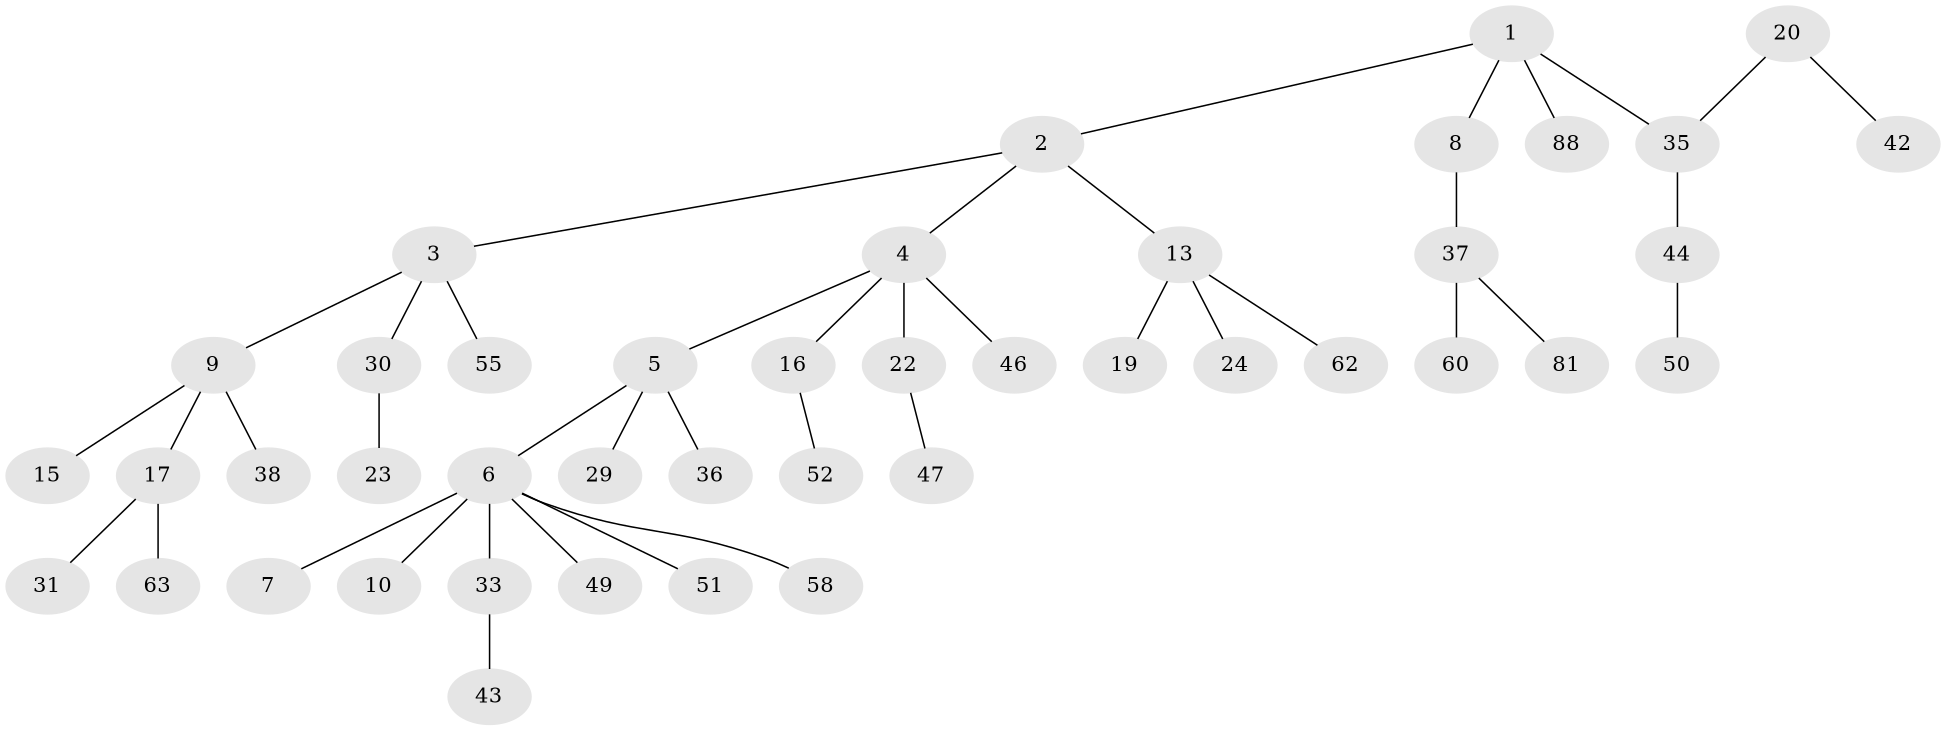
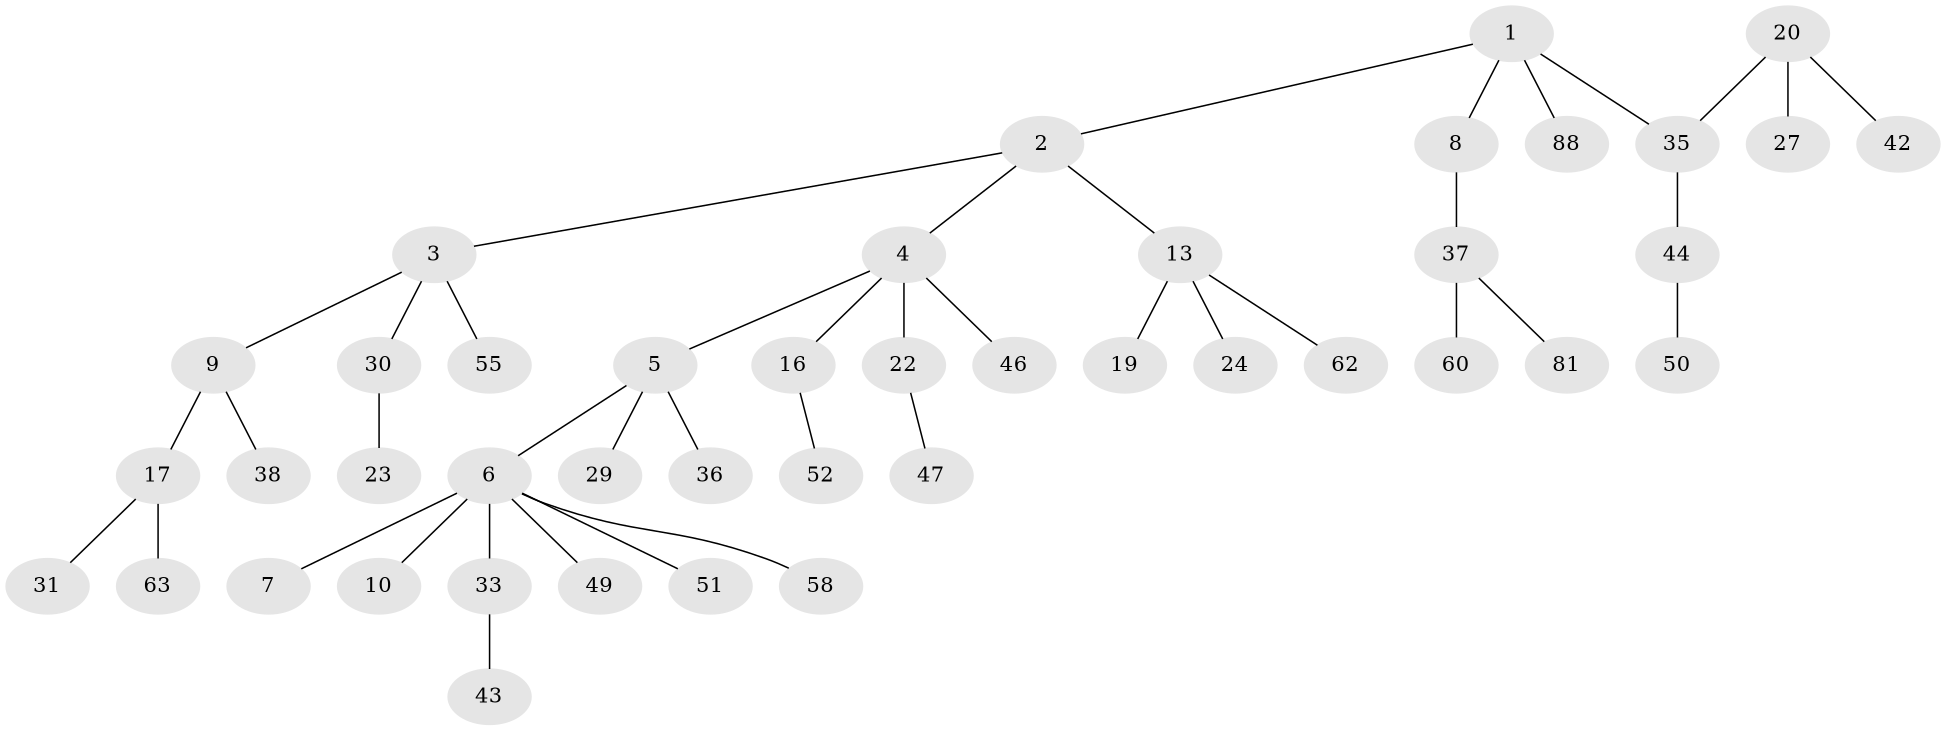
none -> (1788, 144)
(48, 476) -> none
